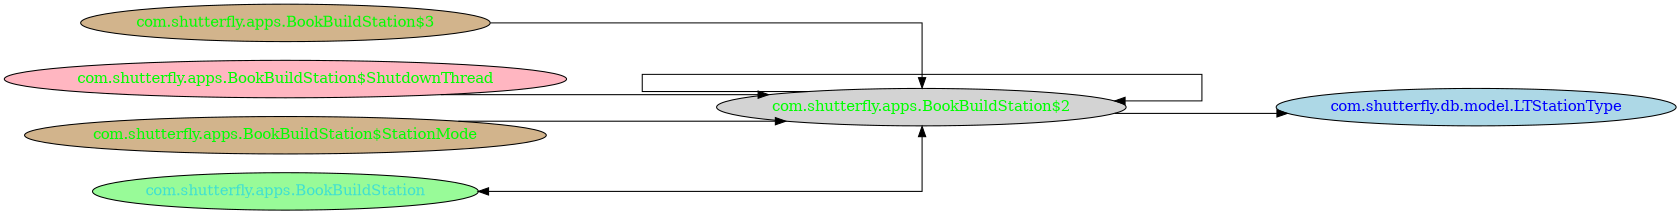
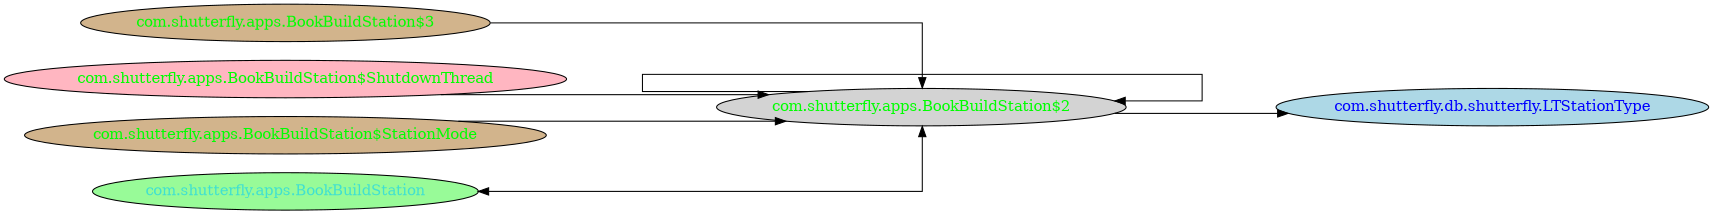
(1476, 107) -> (1492, 107)
